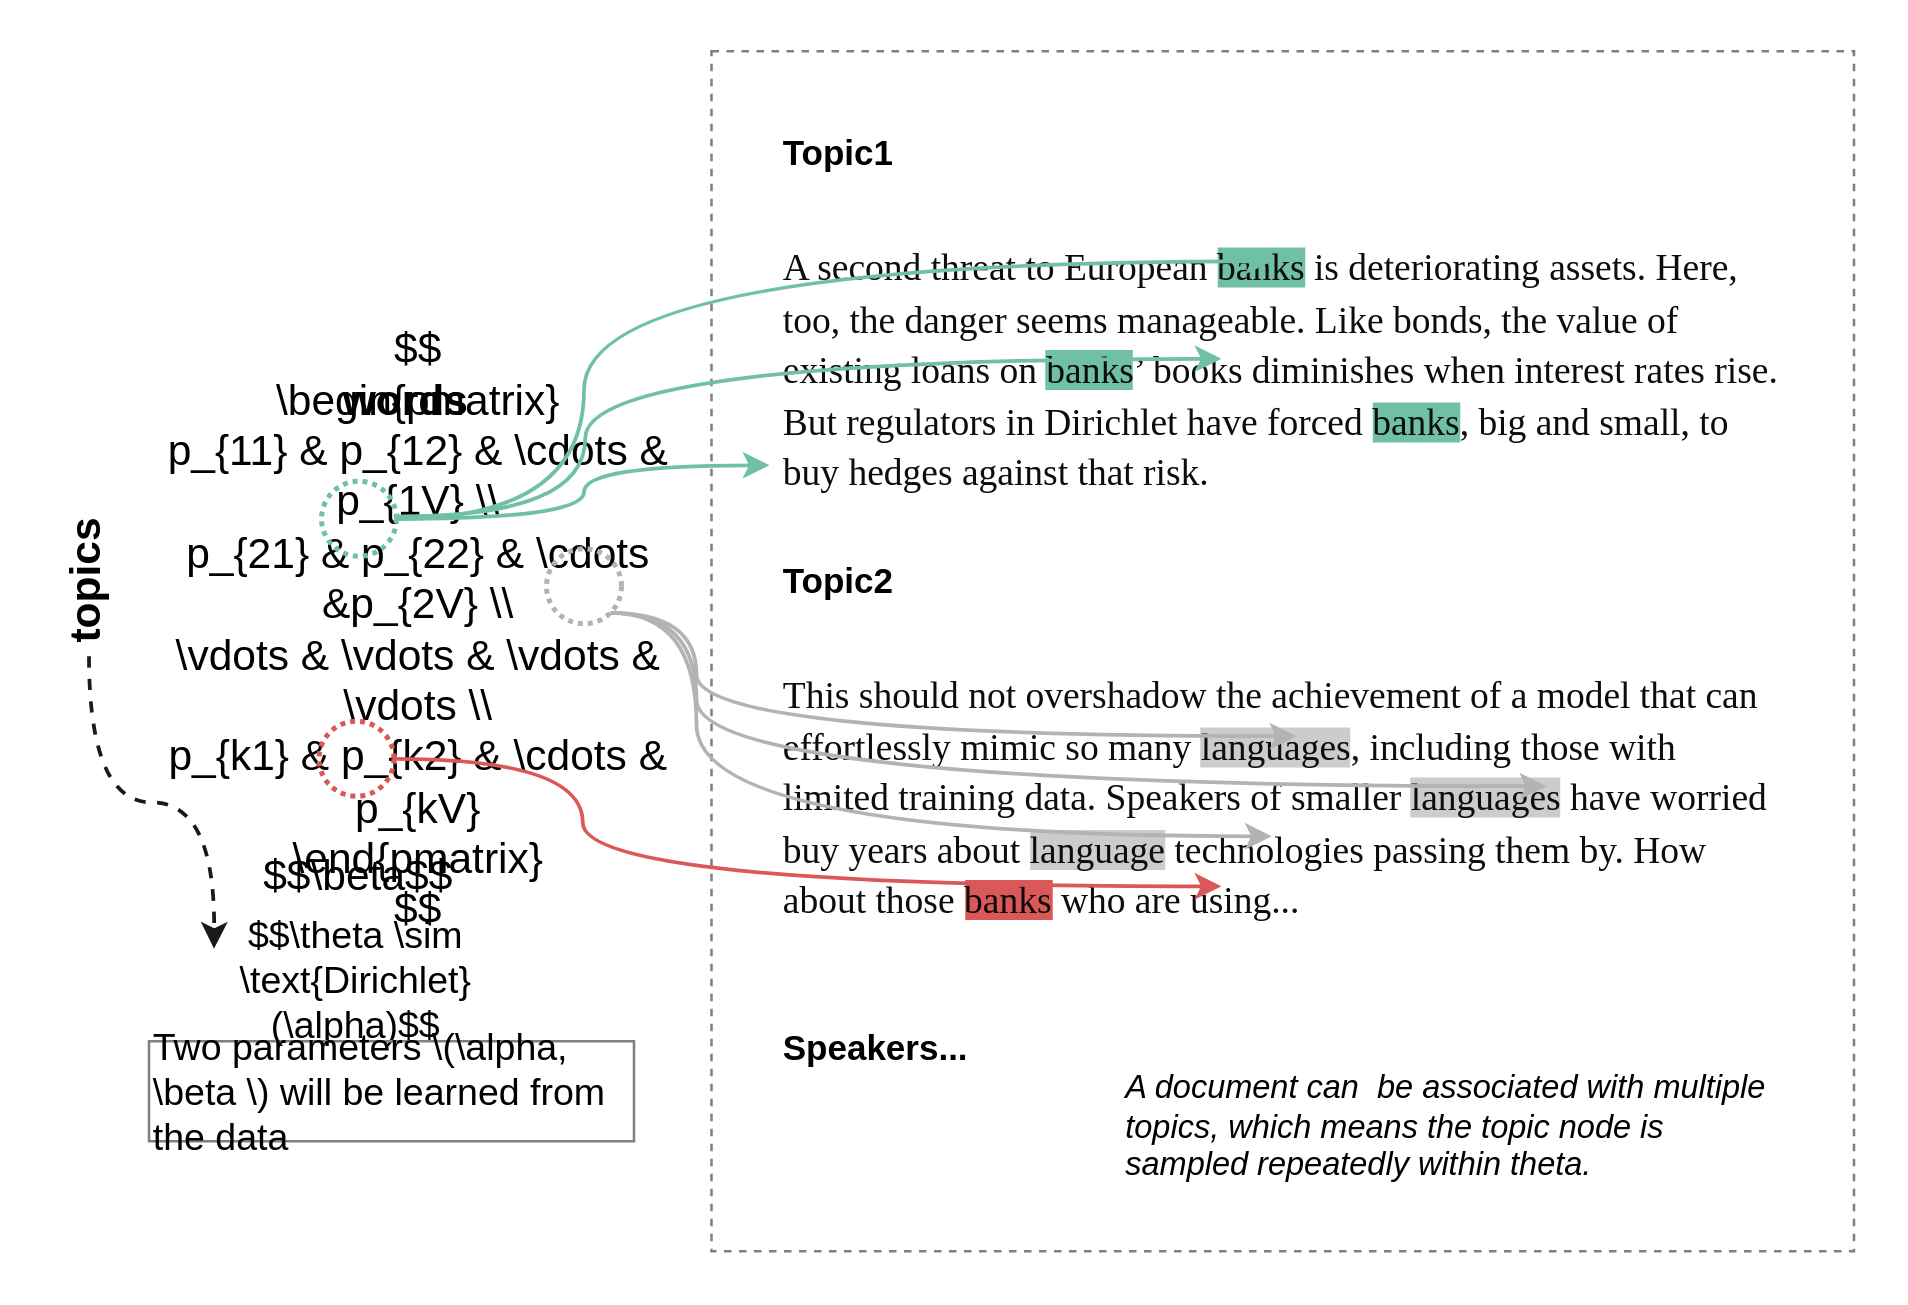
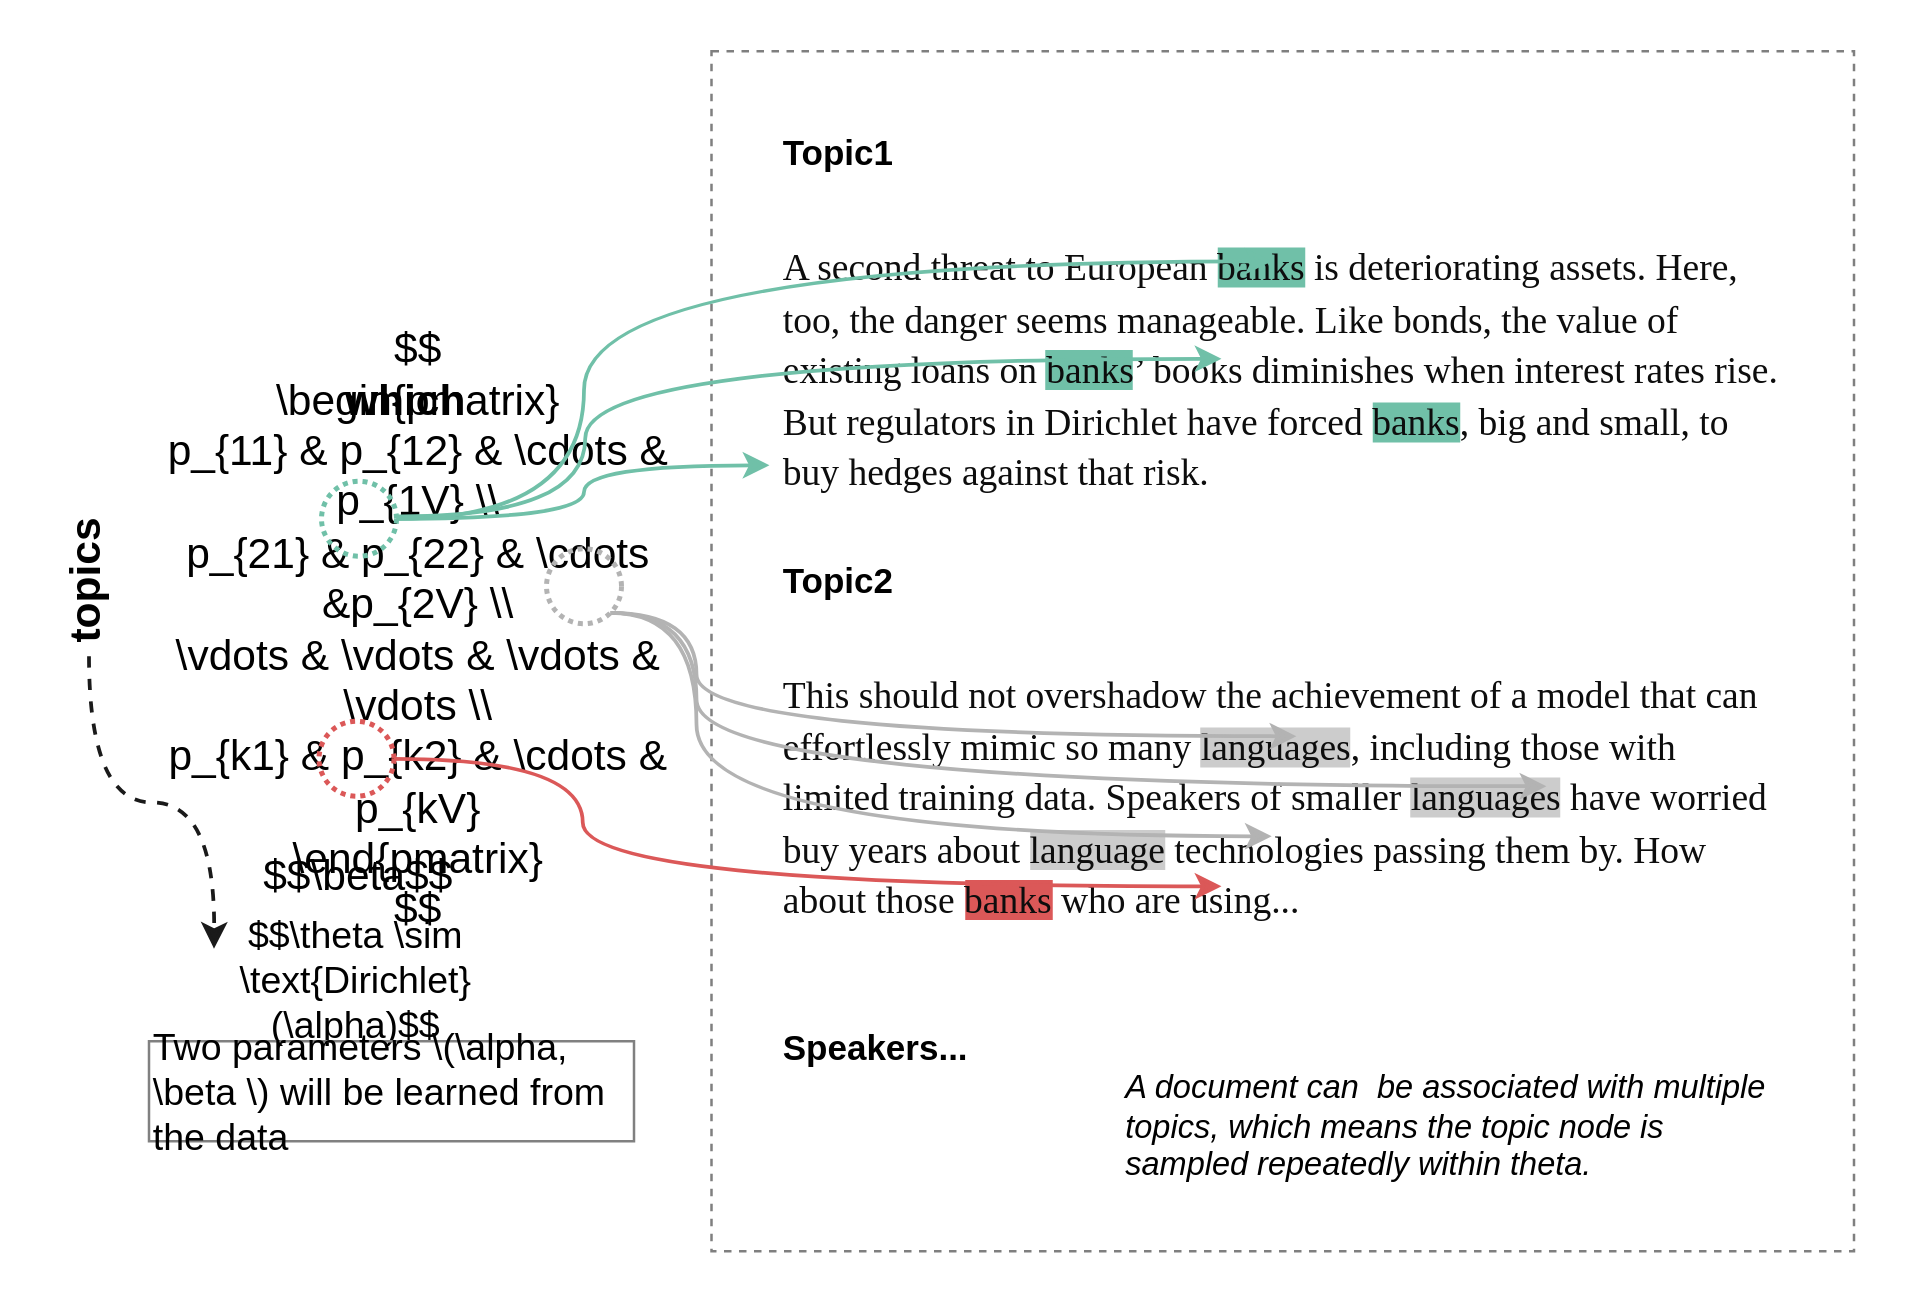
(406, 404) -> (406, 404)
